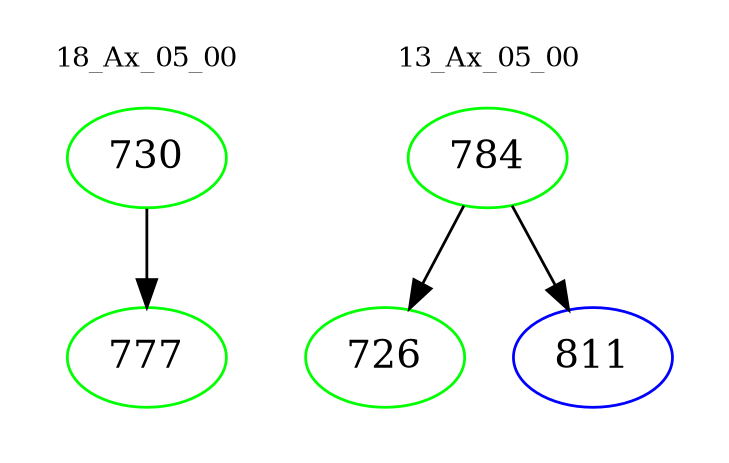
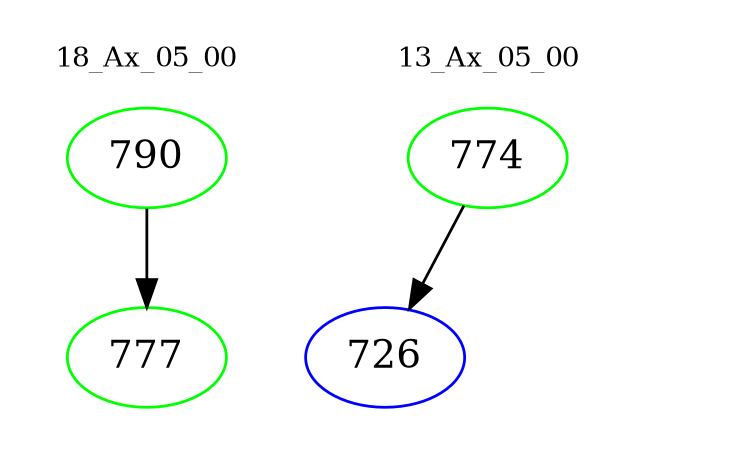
(147, 158) -> (147, 158)
(488, 158) -> (488, 158)
(385, 357) -> (385, 357)
(593, 357) -> none
